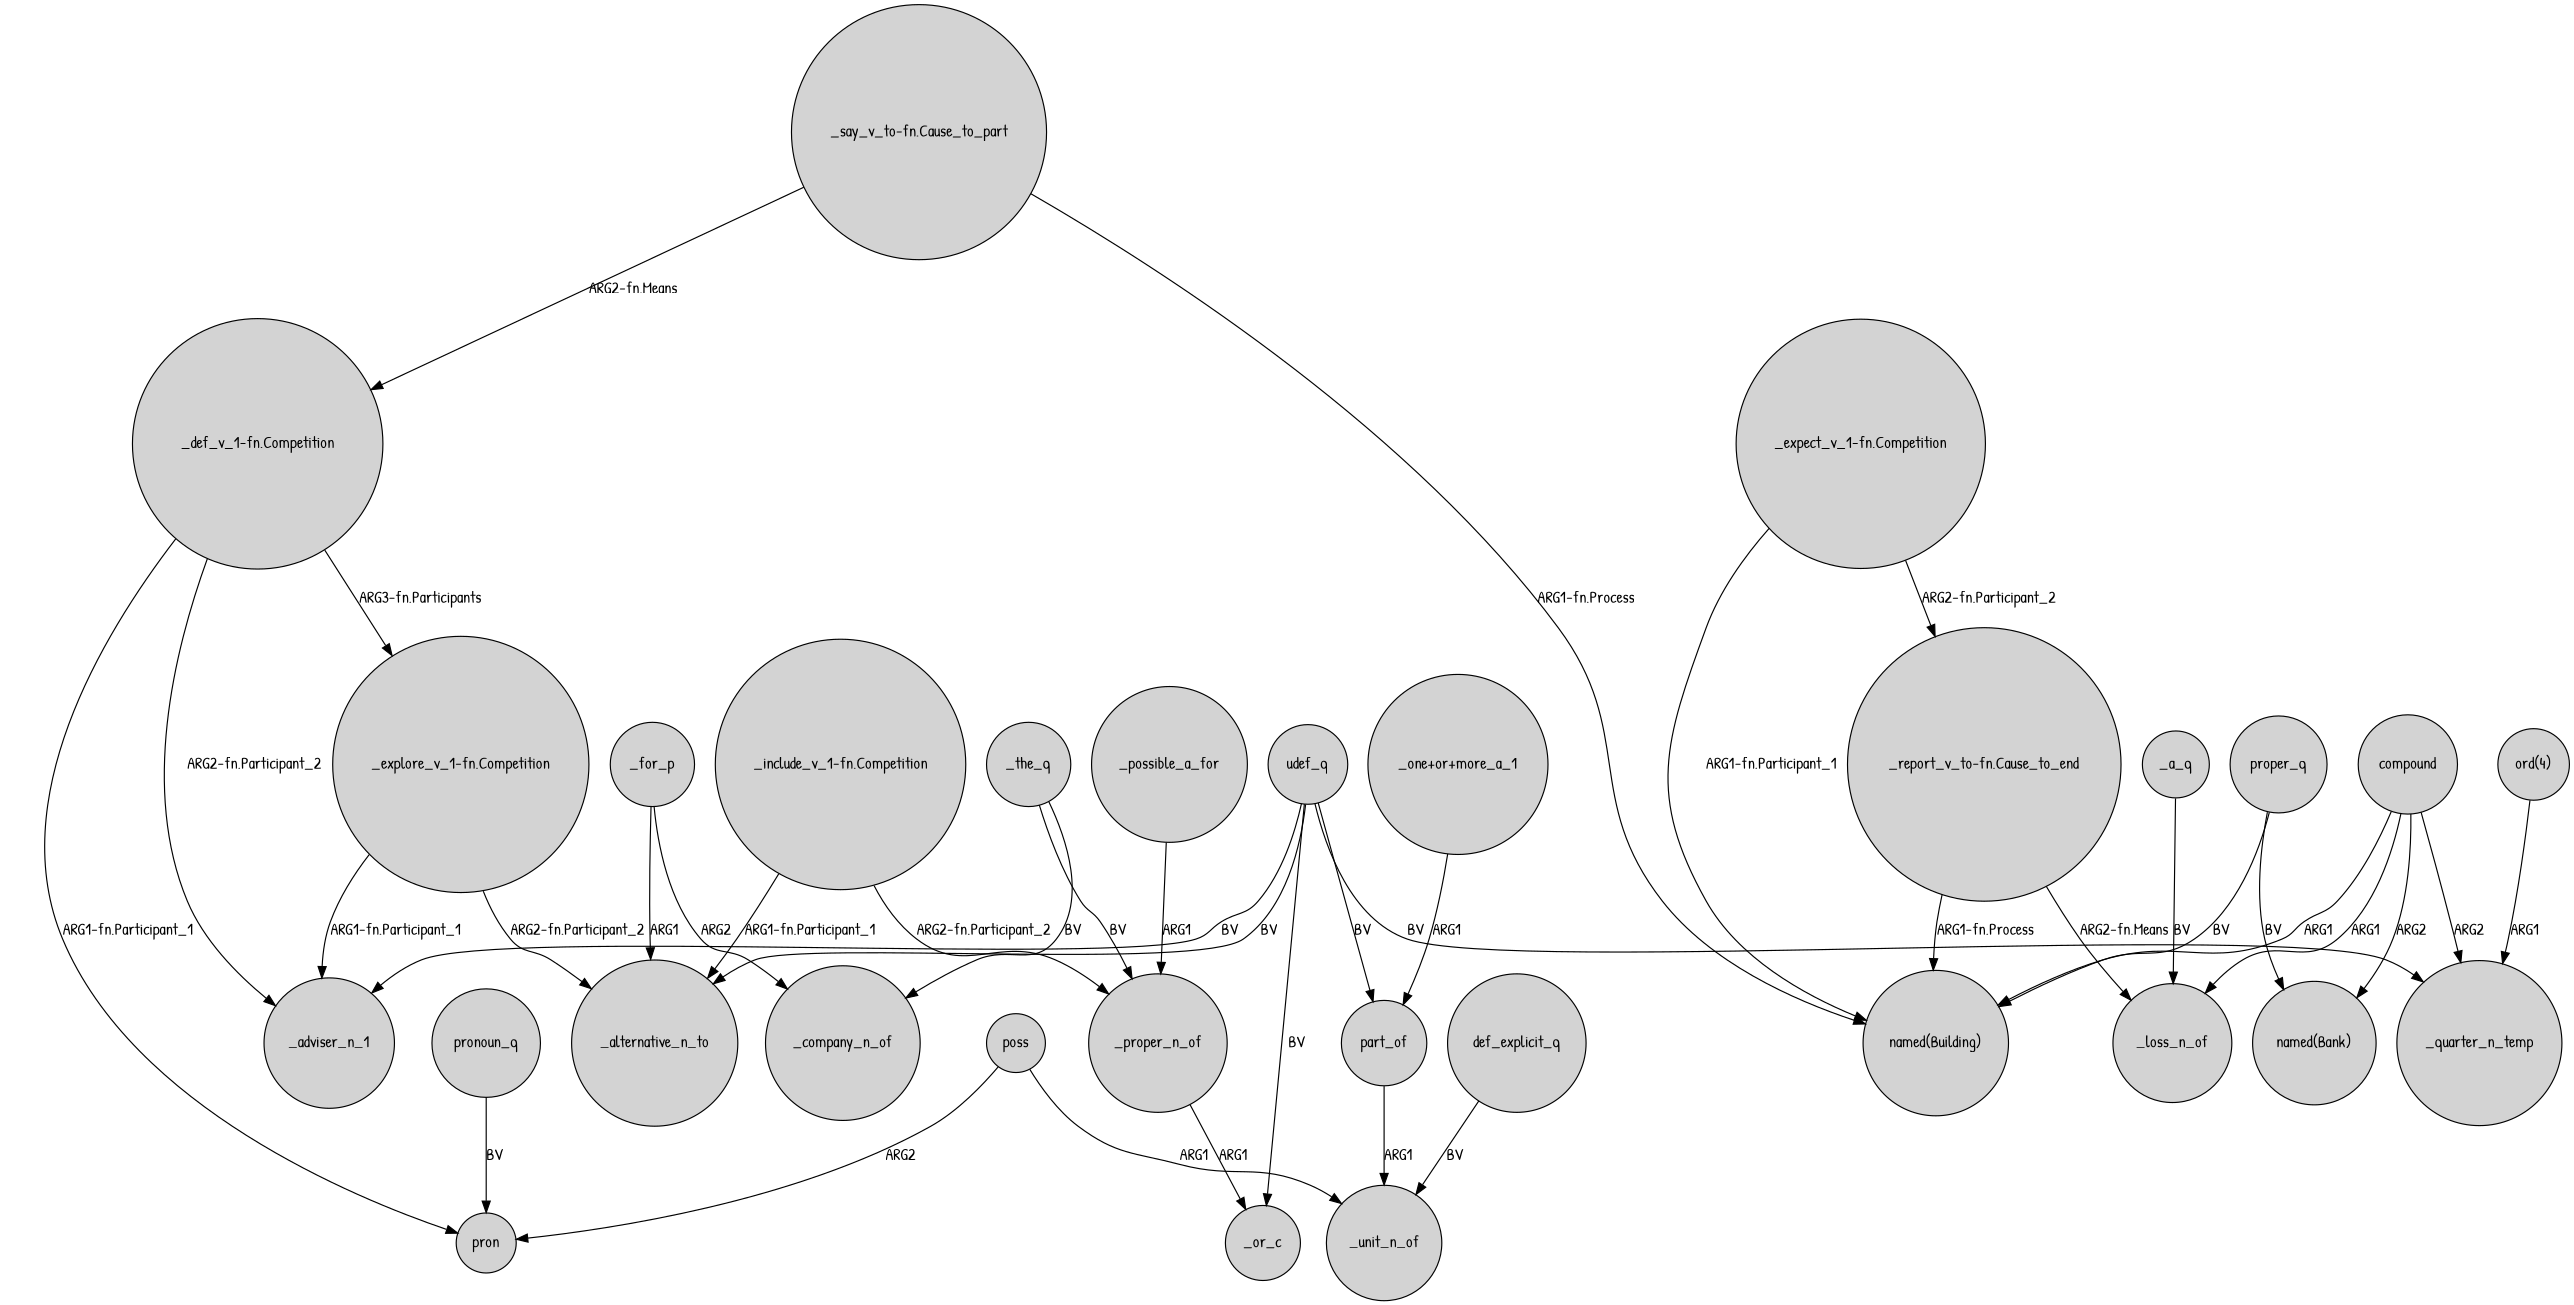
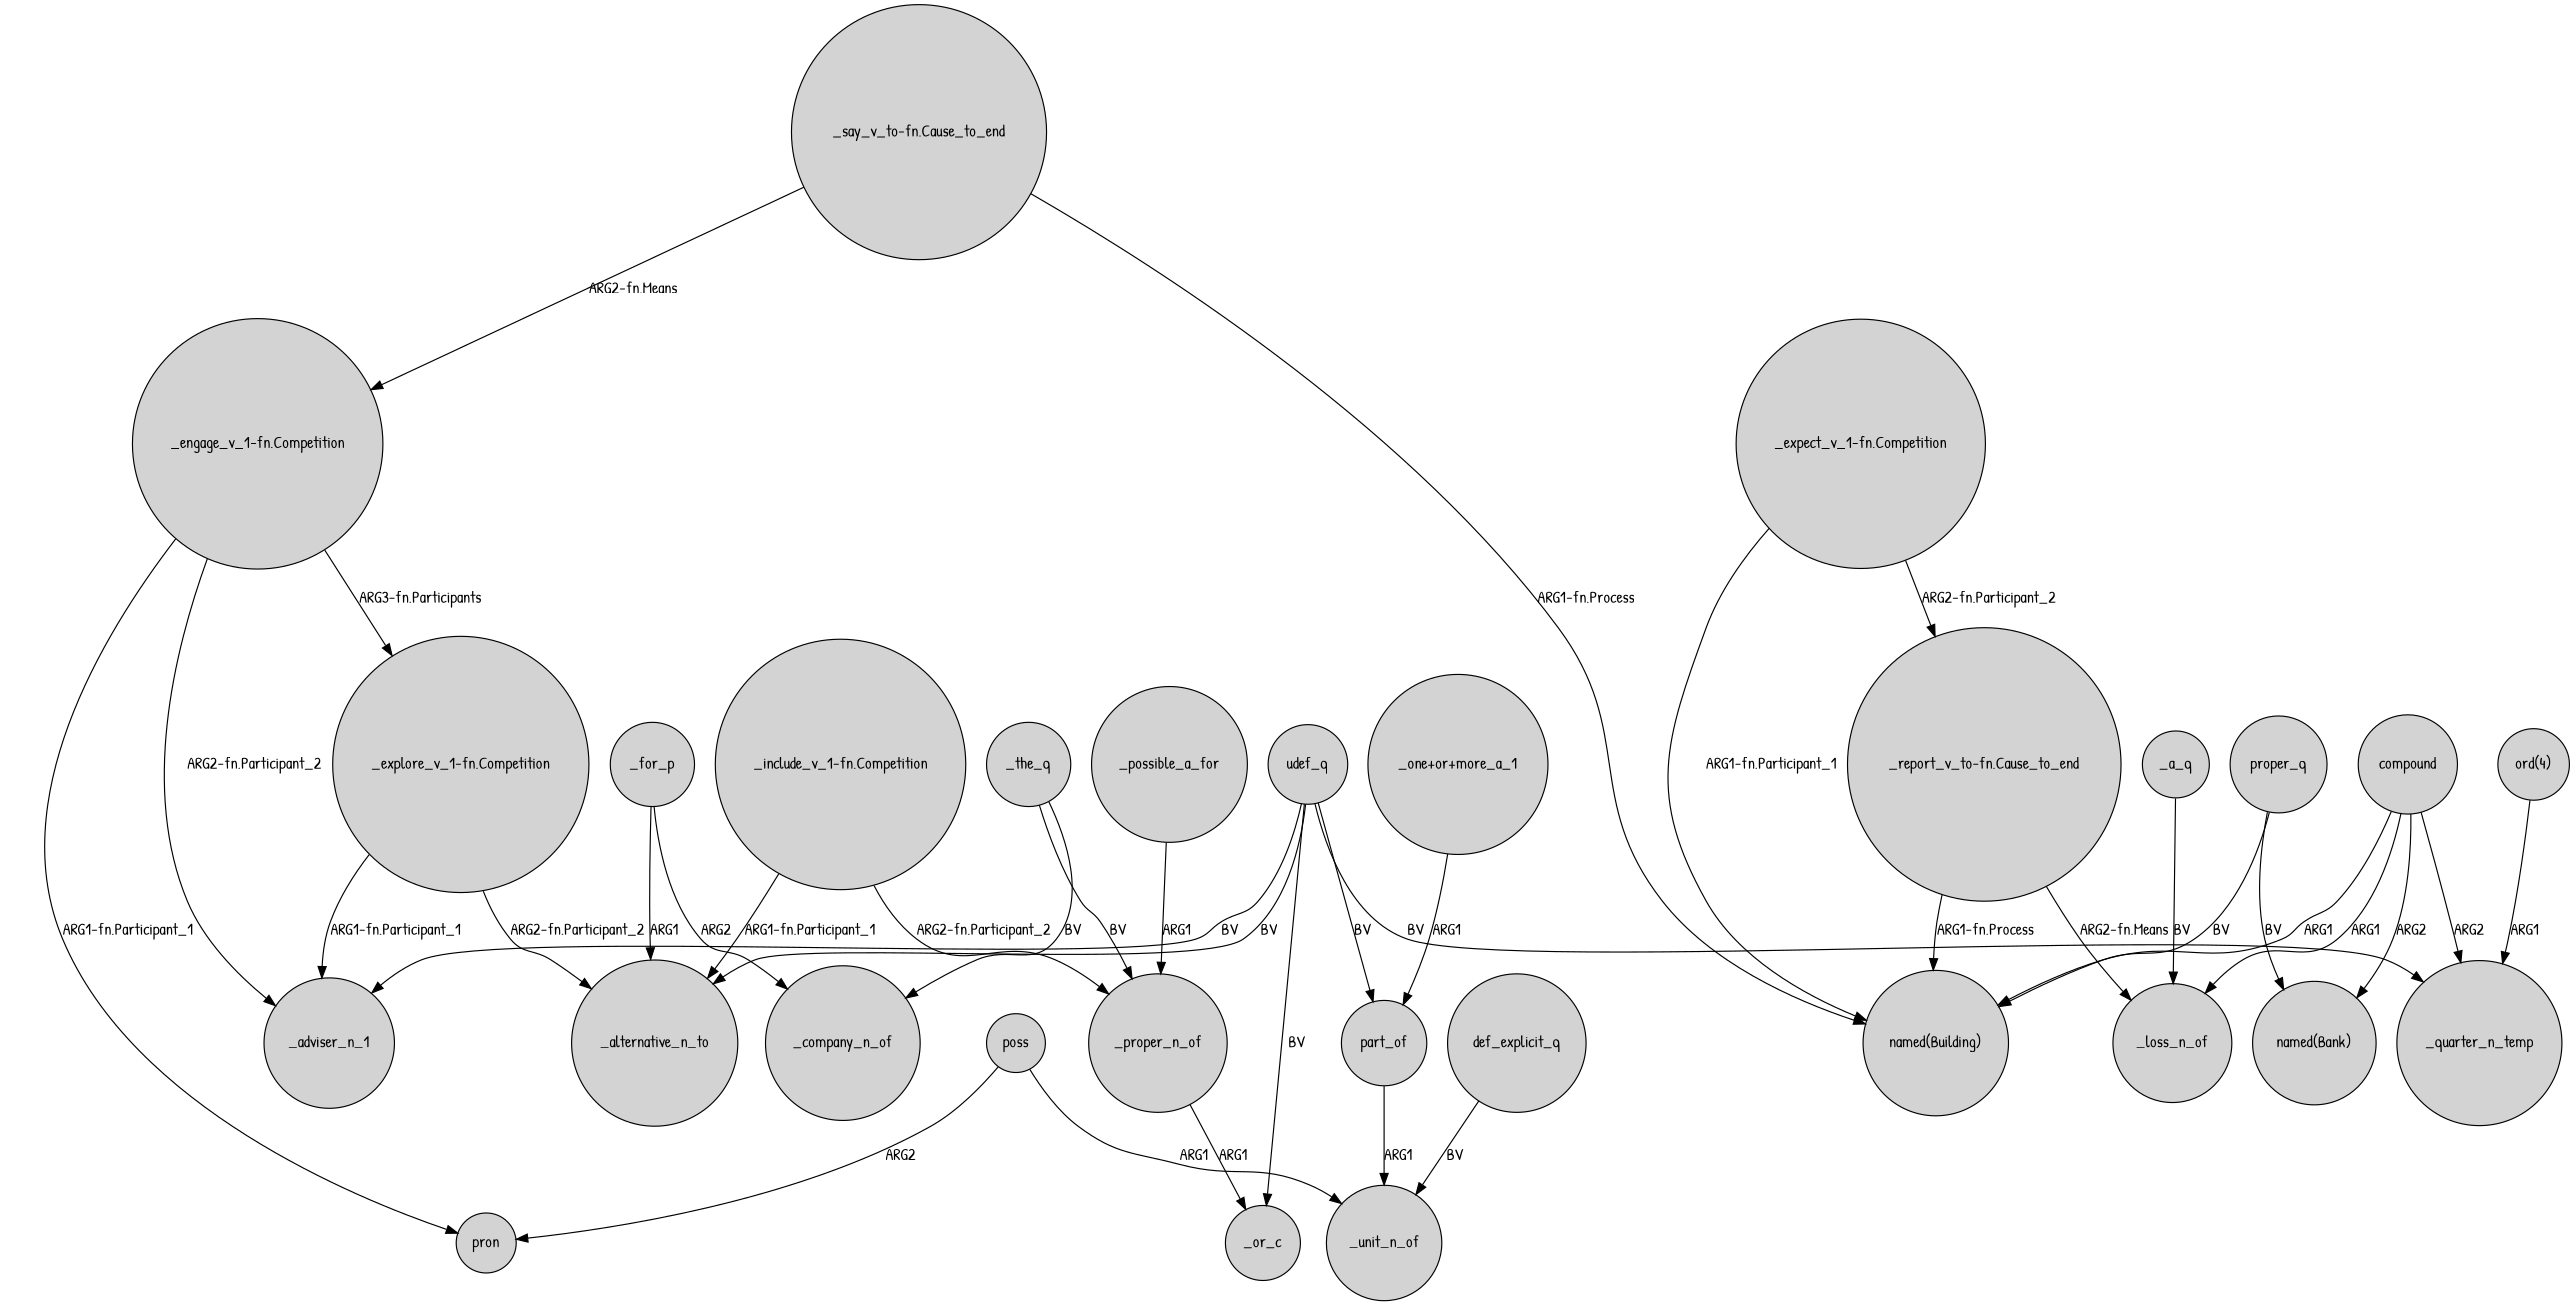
(919, 132) -> (919, 132)
(258, 444) -> (258, 444)
(486, 1043) -> none
